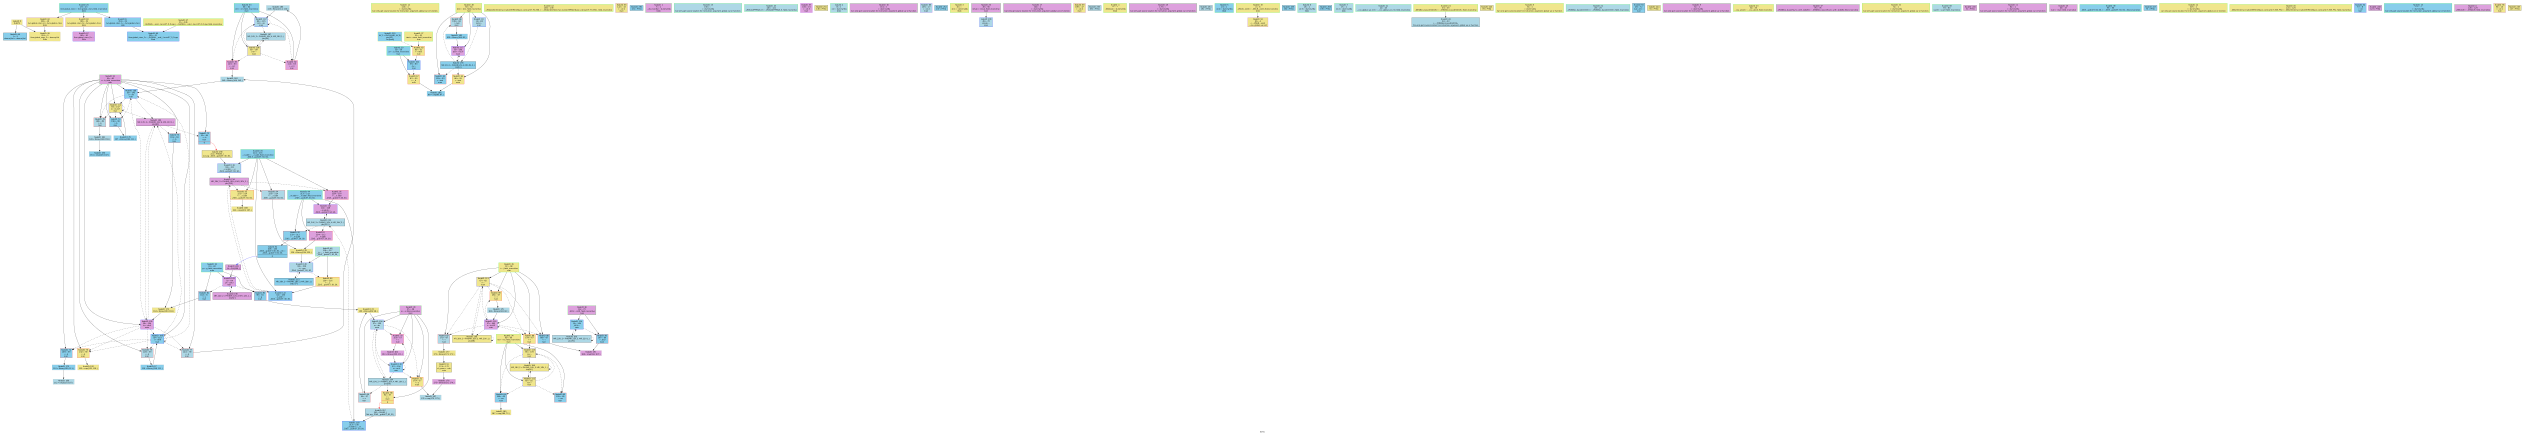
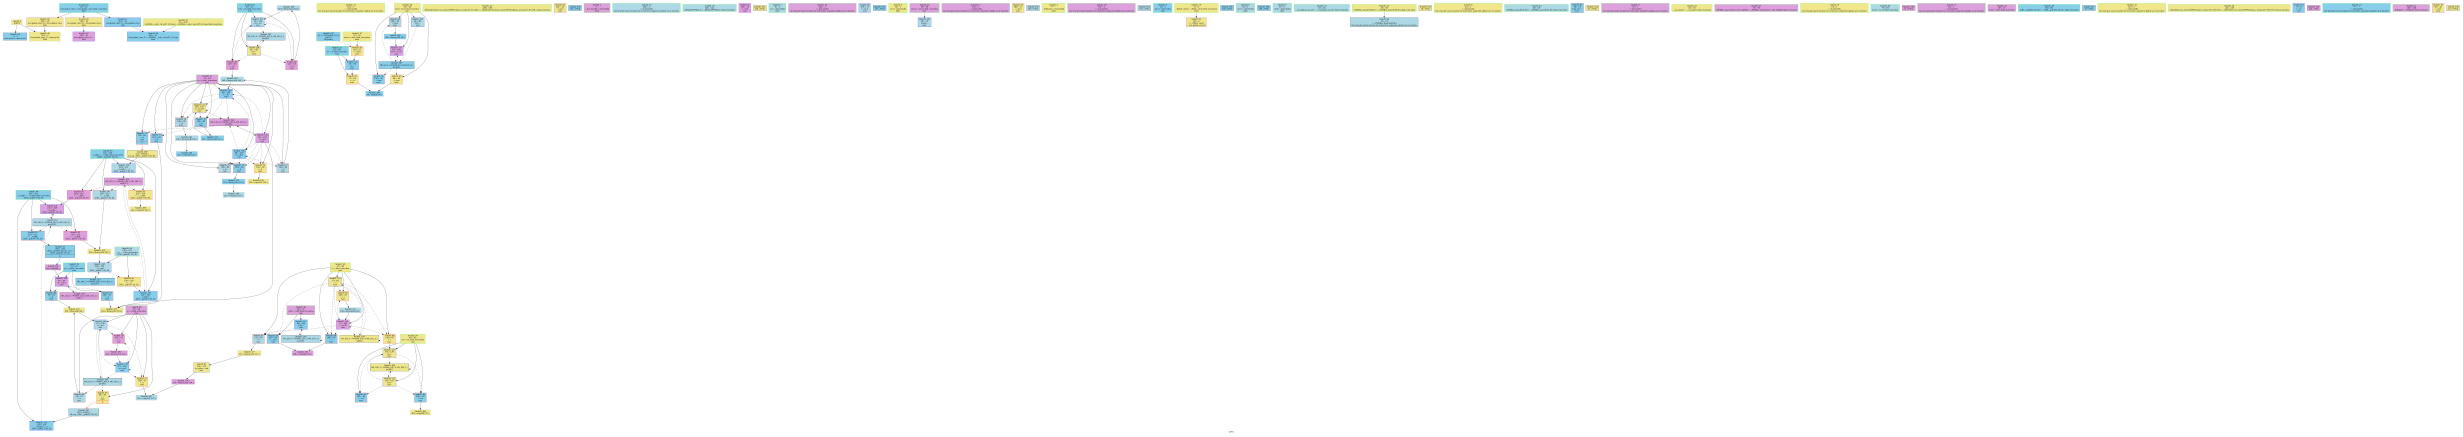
(157, 316) -> (268, 290)
(152, 367) -> none
